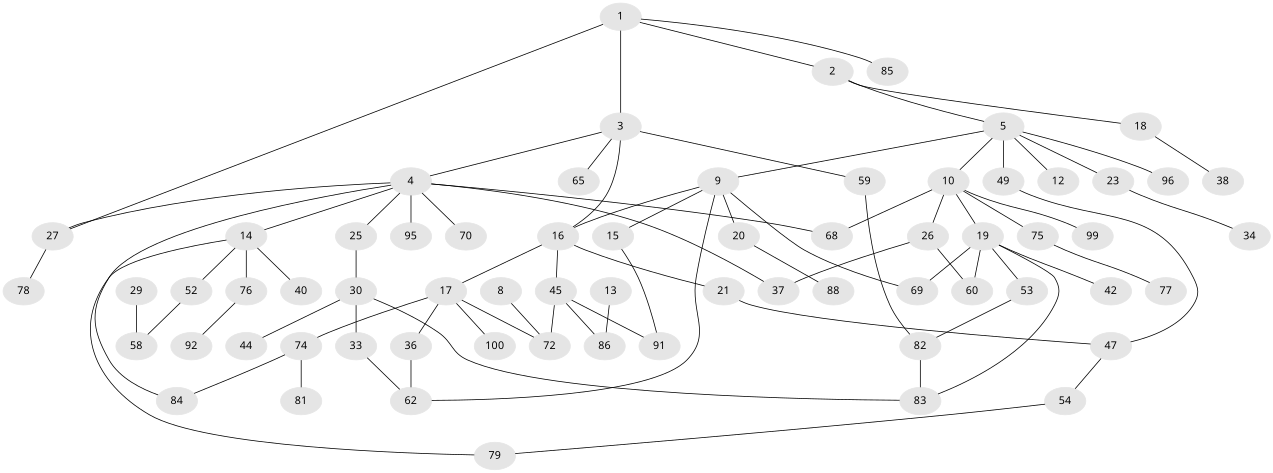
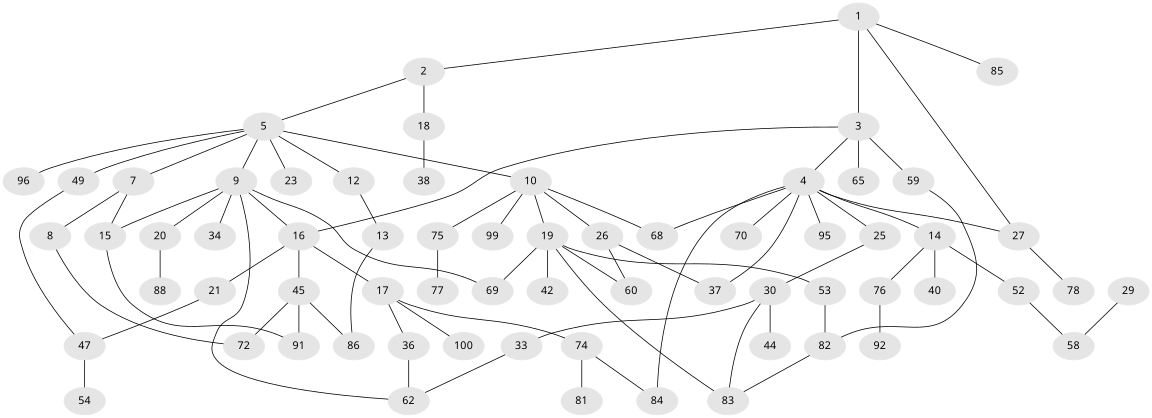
none -> (133, 181)
none -> (368, 209)
(1181, 210) -> (226, 209)
(498, 319) -> none
(495, 456) -> none
